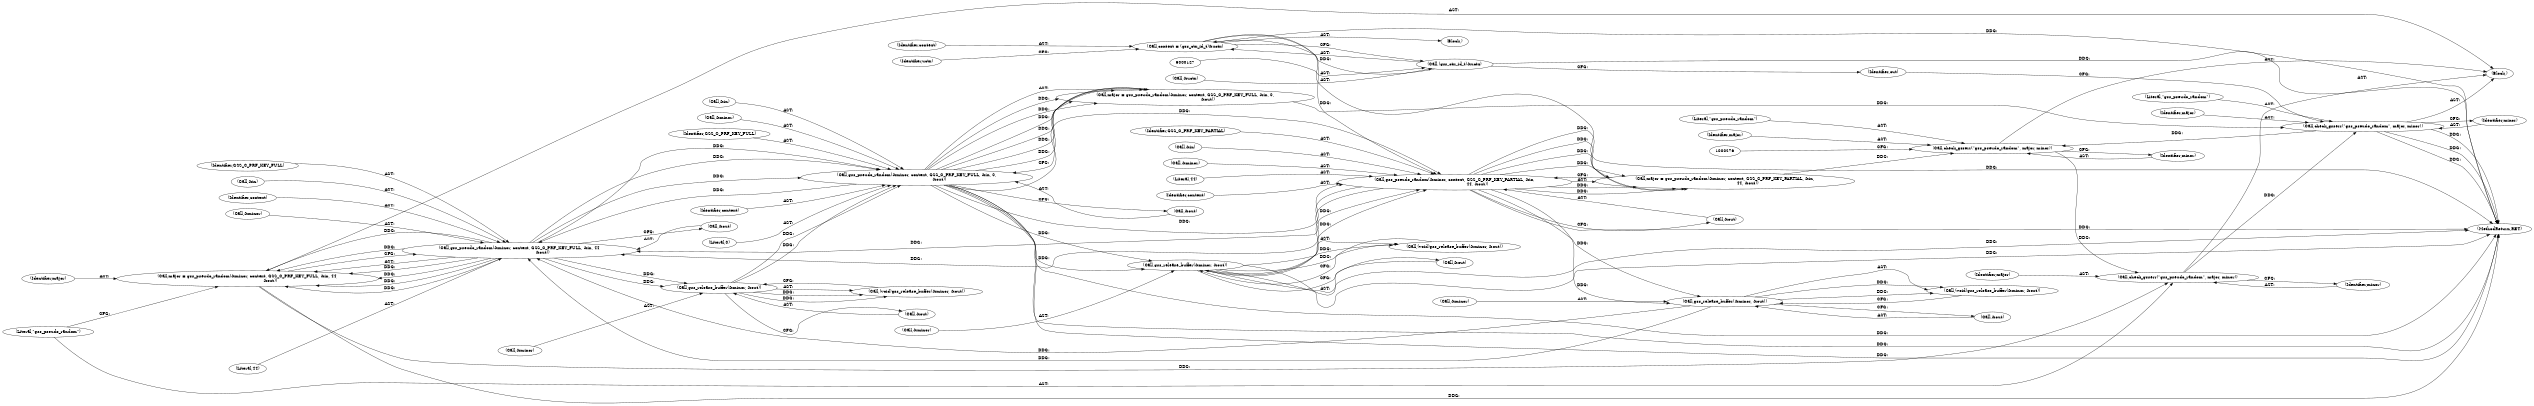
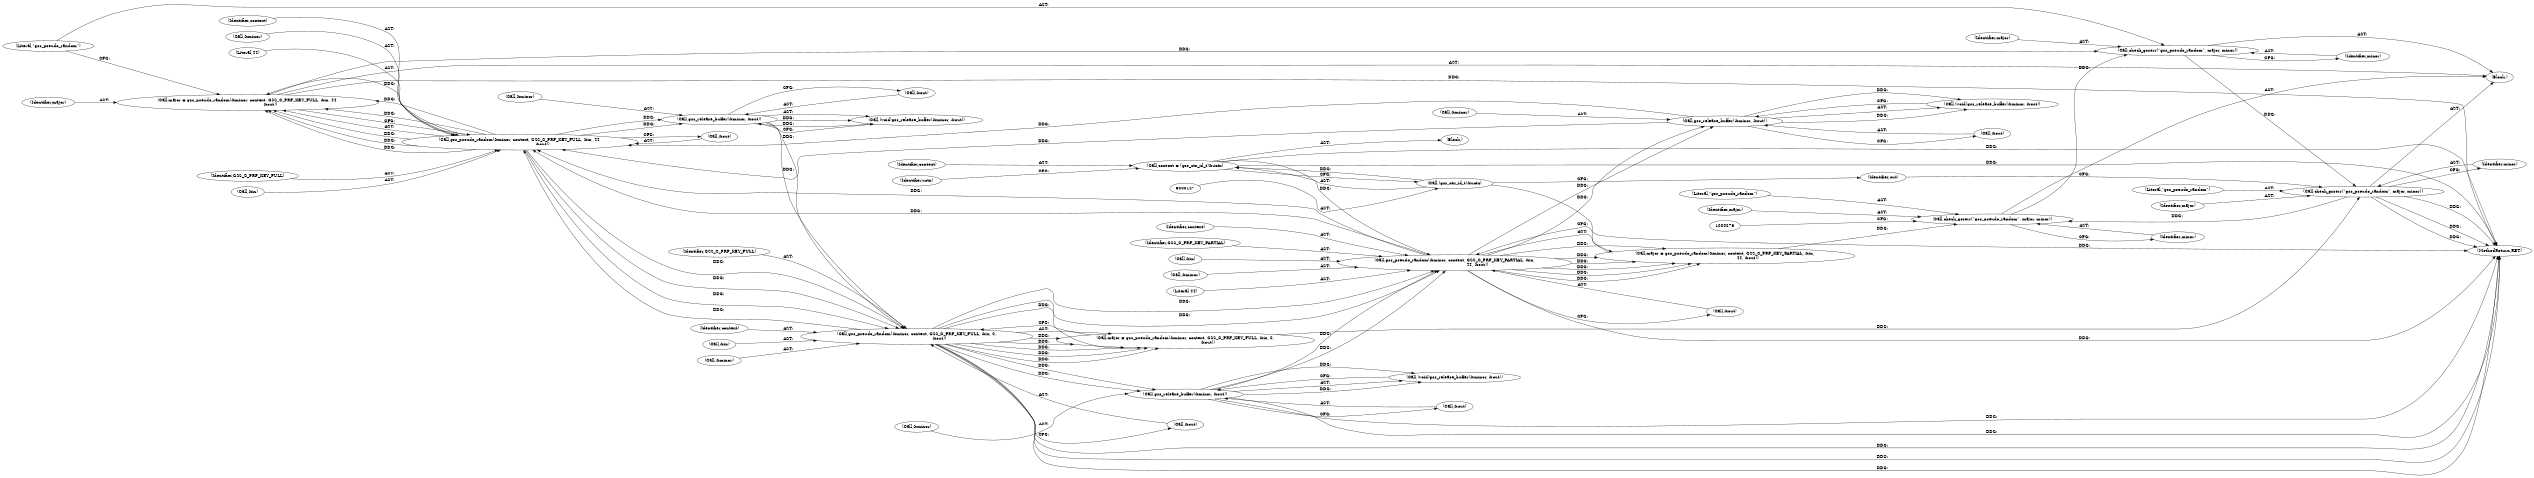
(1185, 79) -> none
(719, 243) -> none
